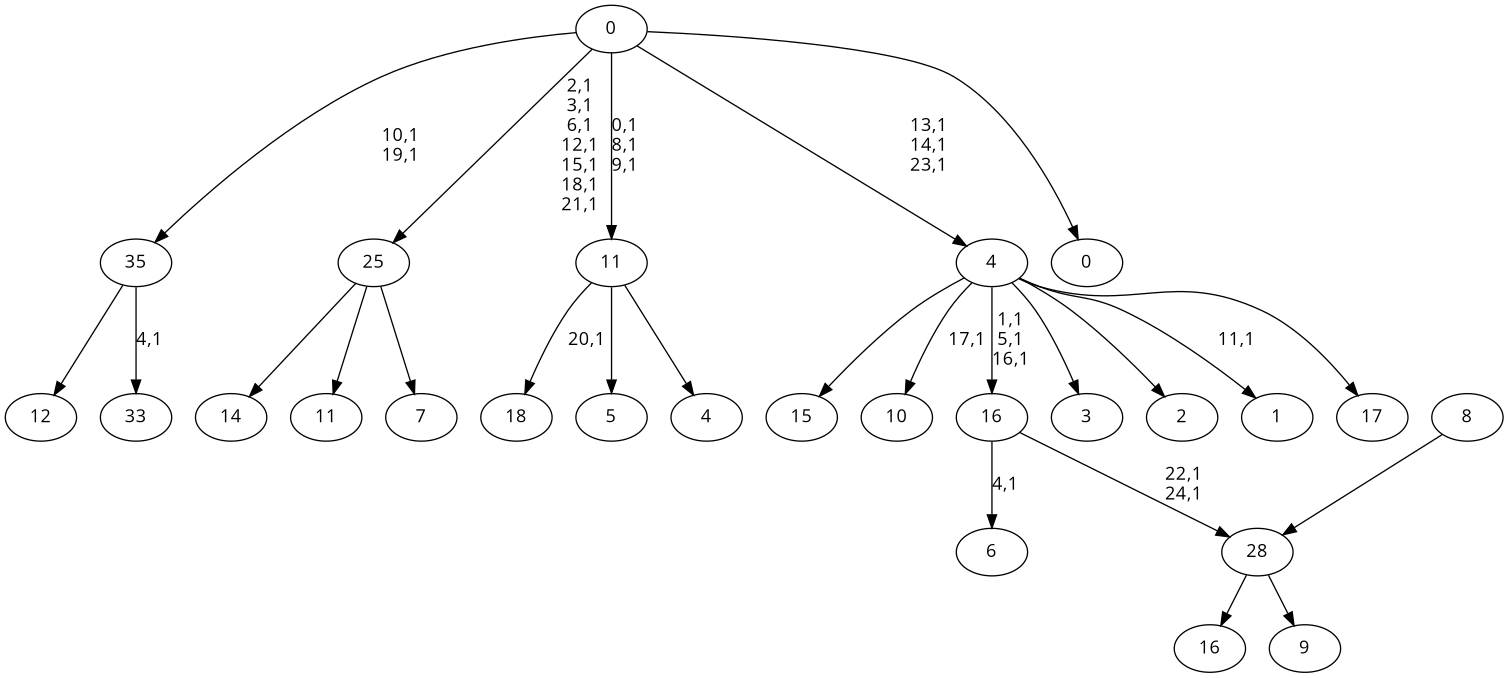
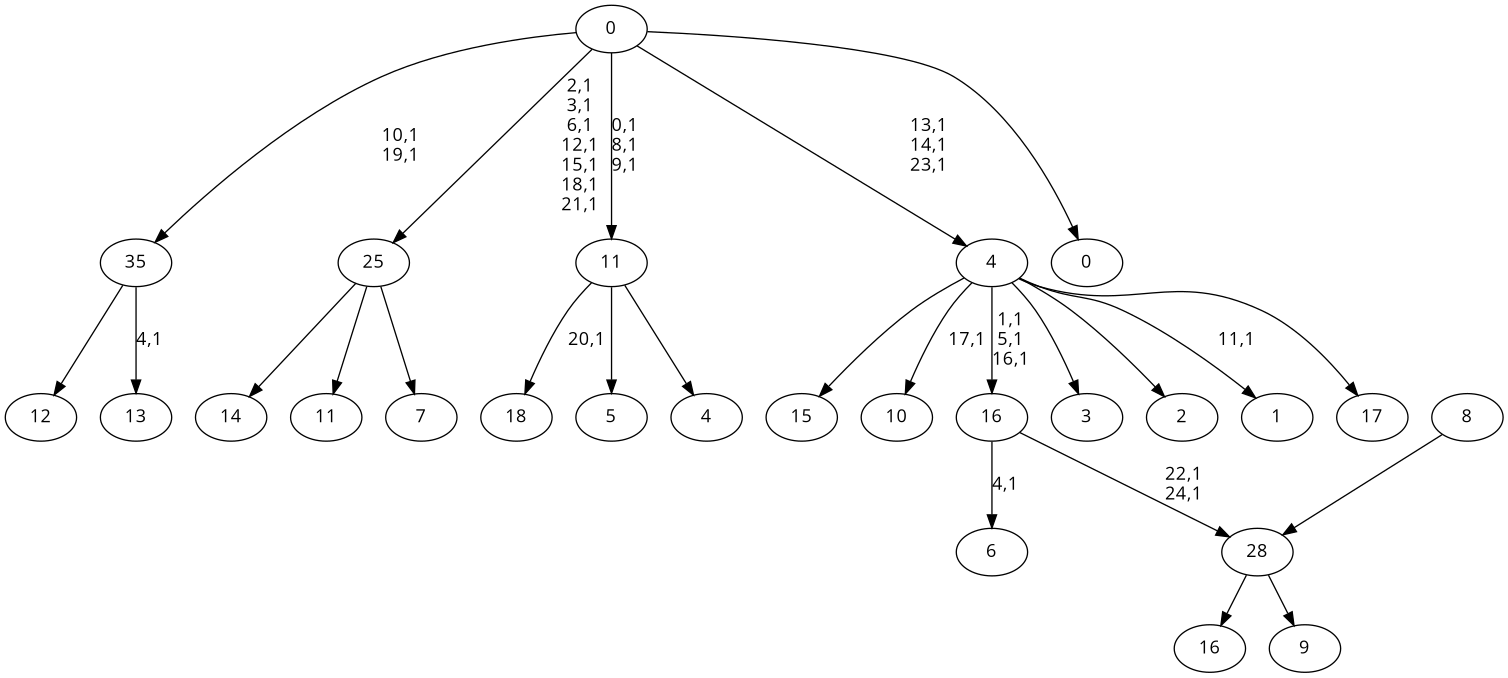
(136, 417) -> (136, 417)
